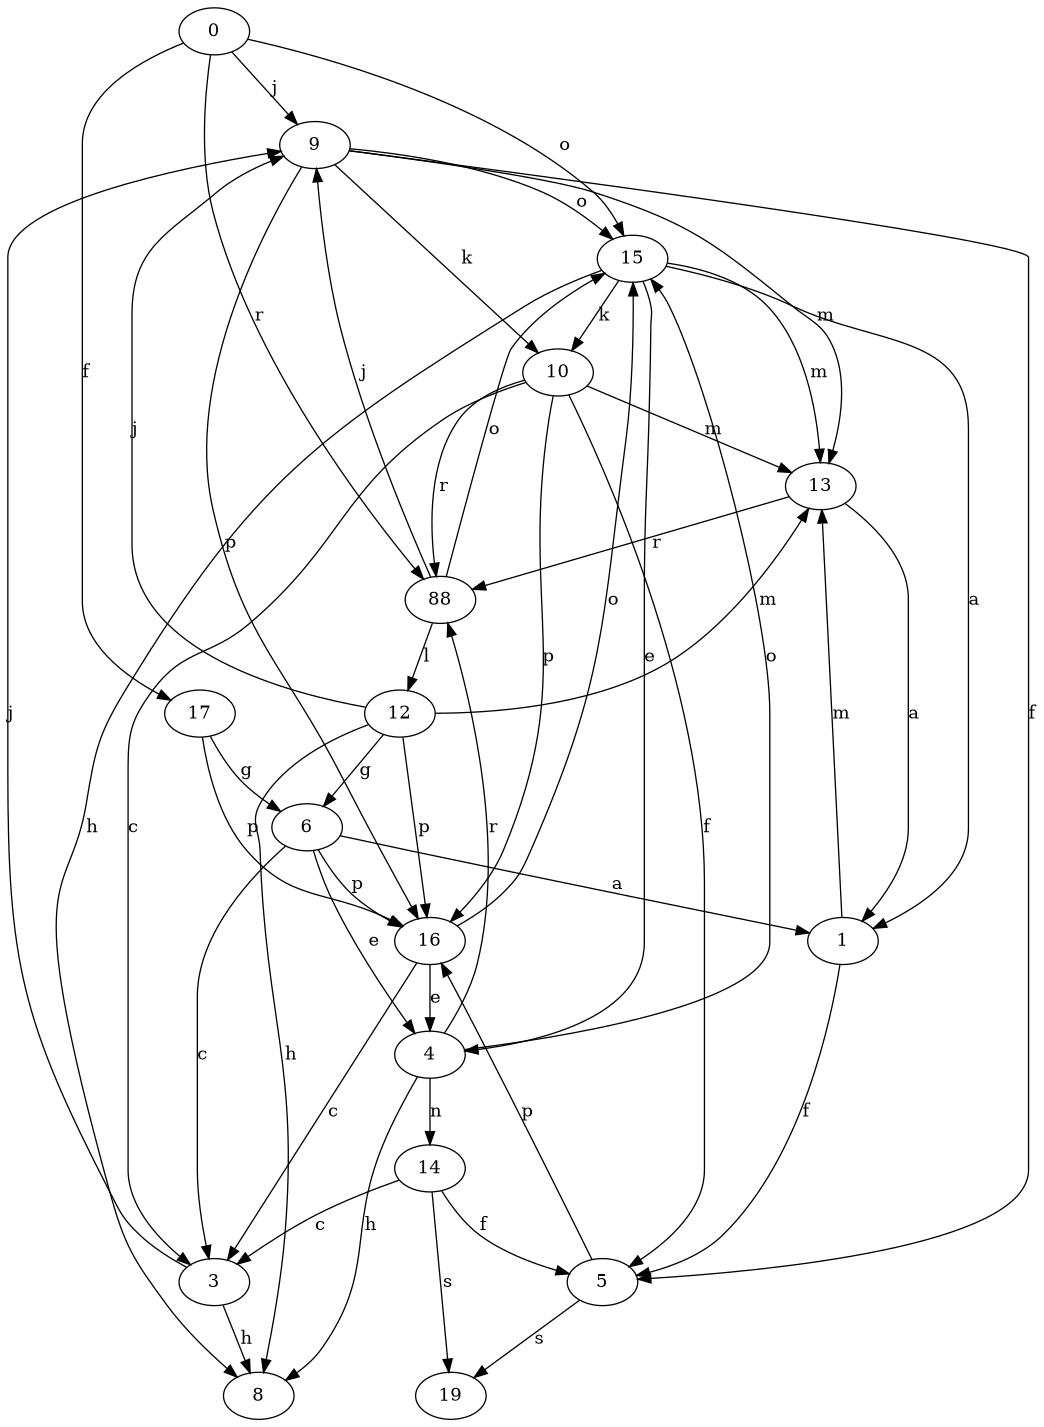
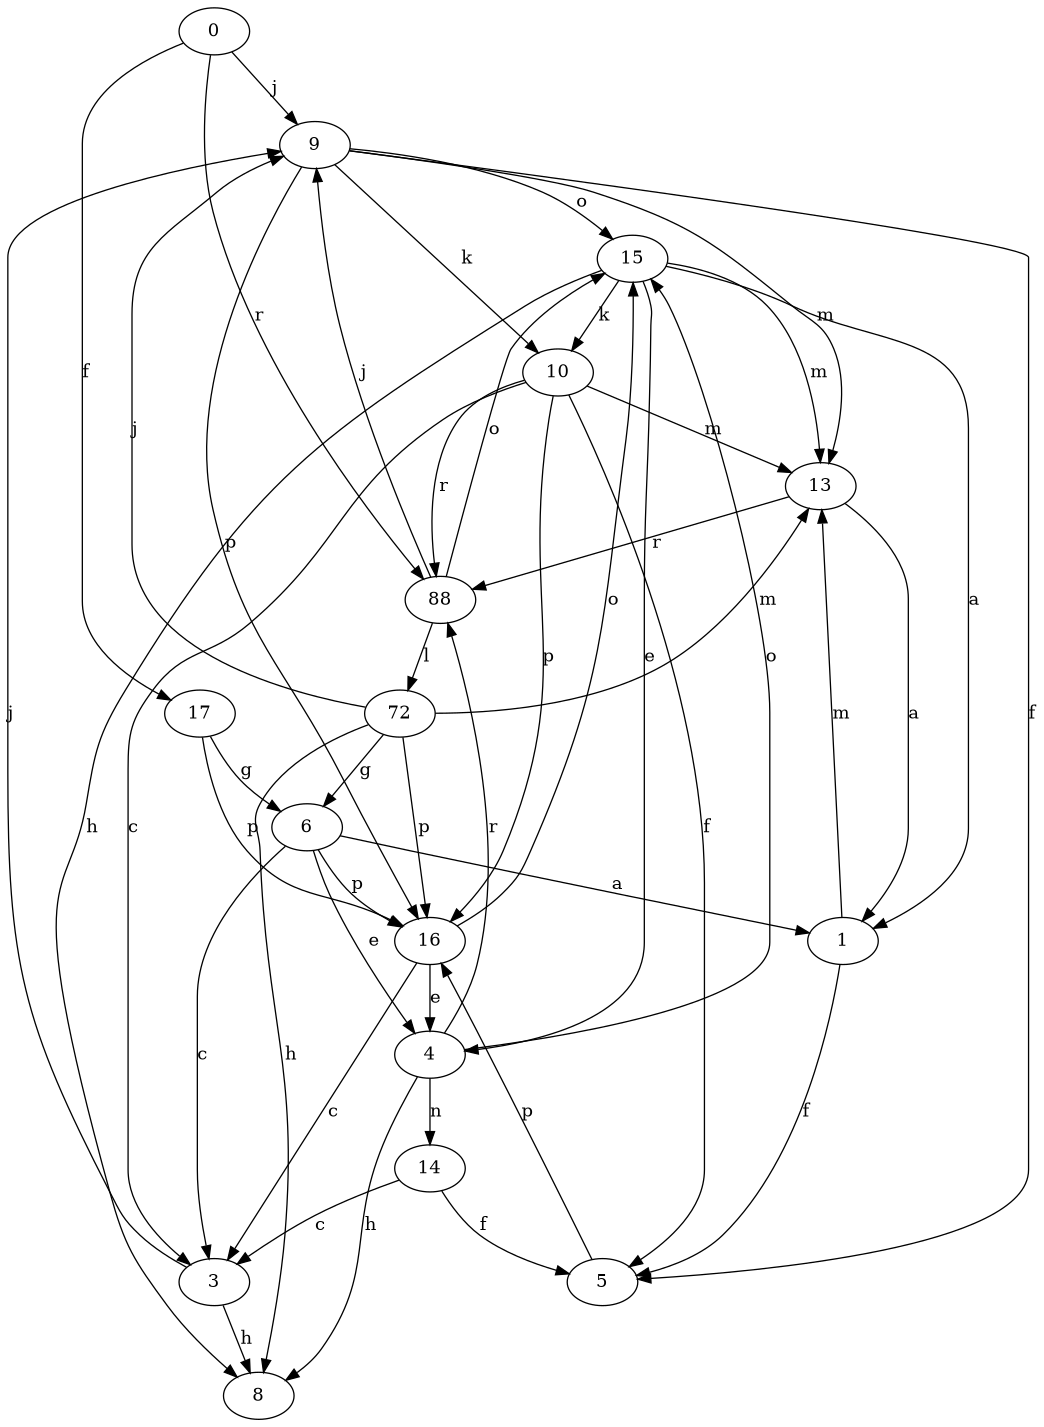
(448, 104) -> none
(400, 714) -> (400, 714)
(451, 1396) -> none
